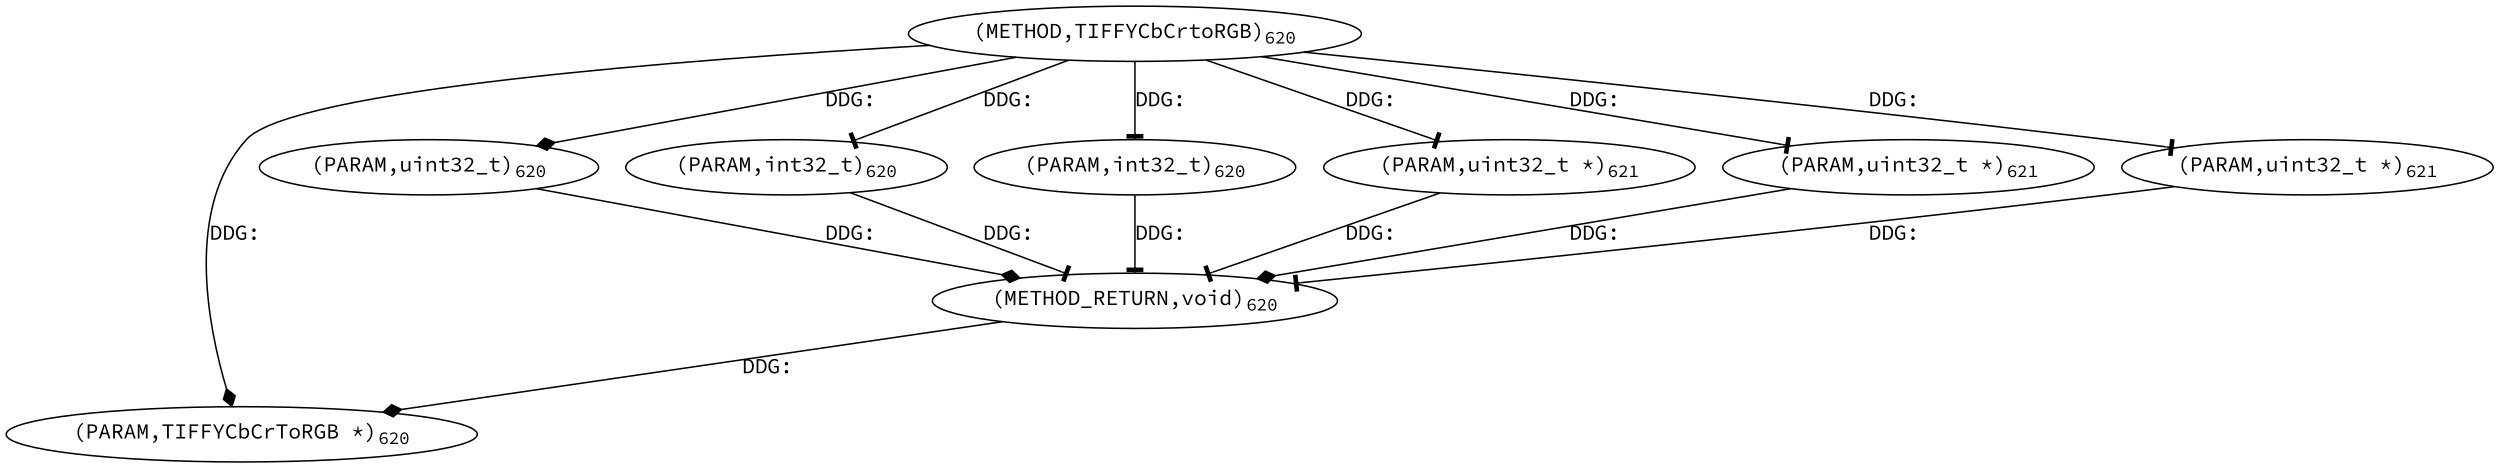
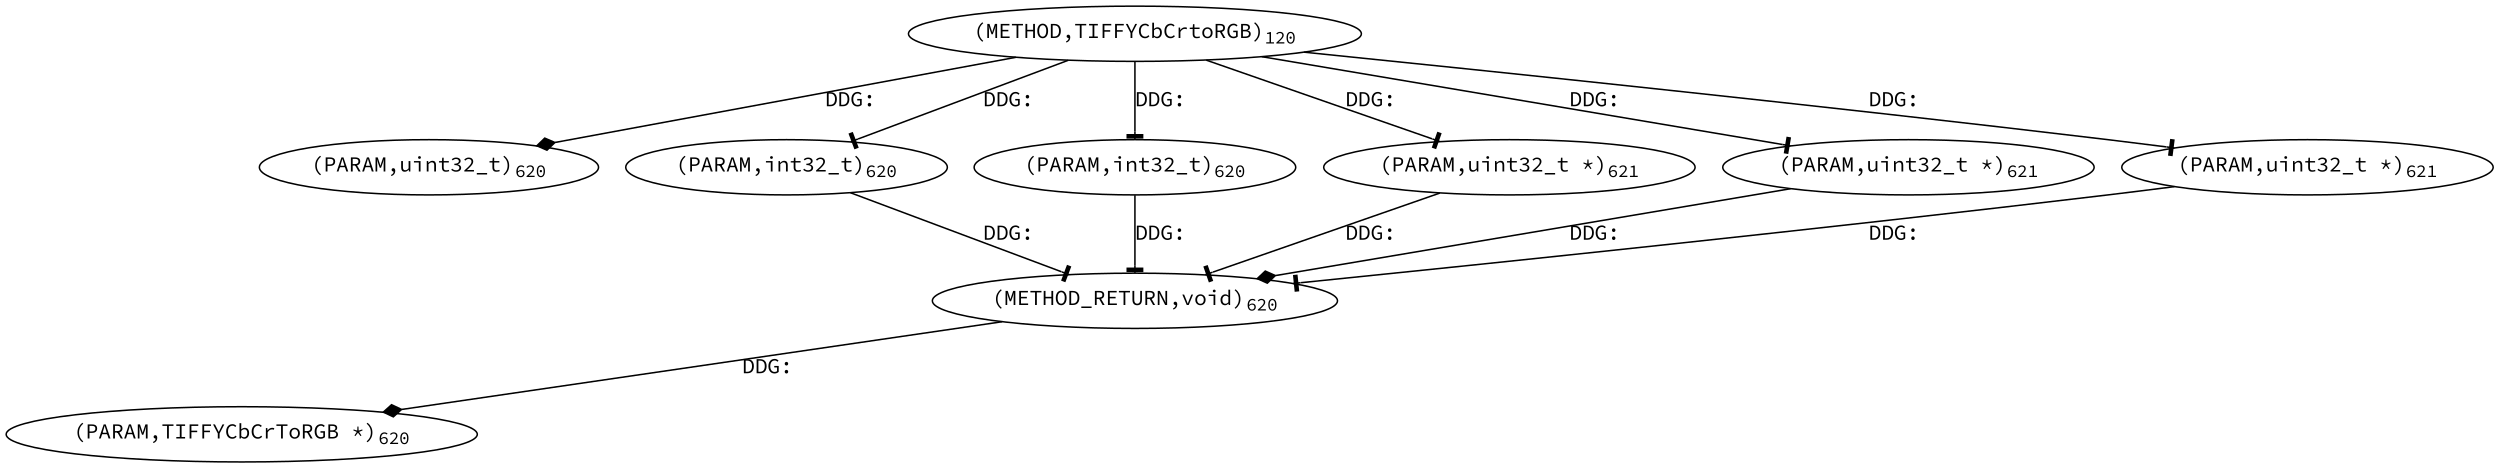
(1281, 31) -> (1281, 31)
(455, 87) -> none
(769, 232) -> none
